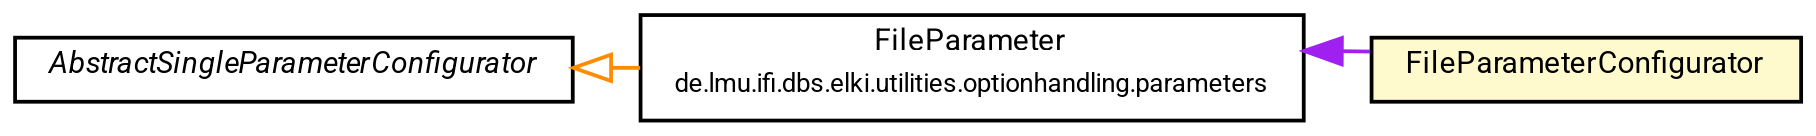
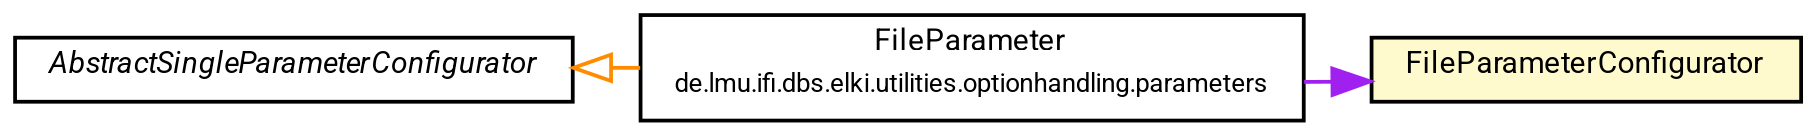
(1356, 51) -> (1318, 82)
